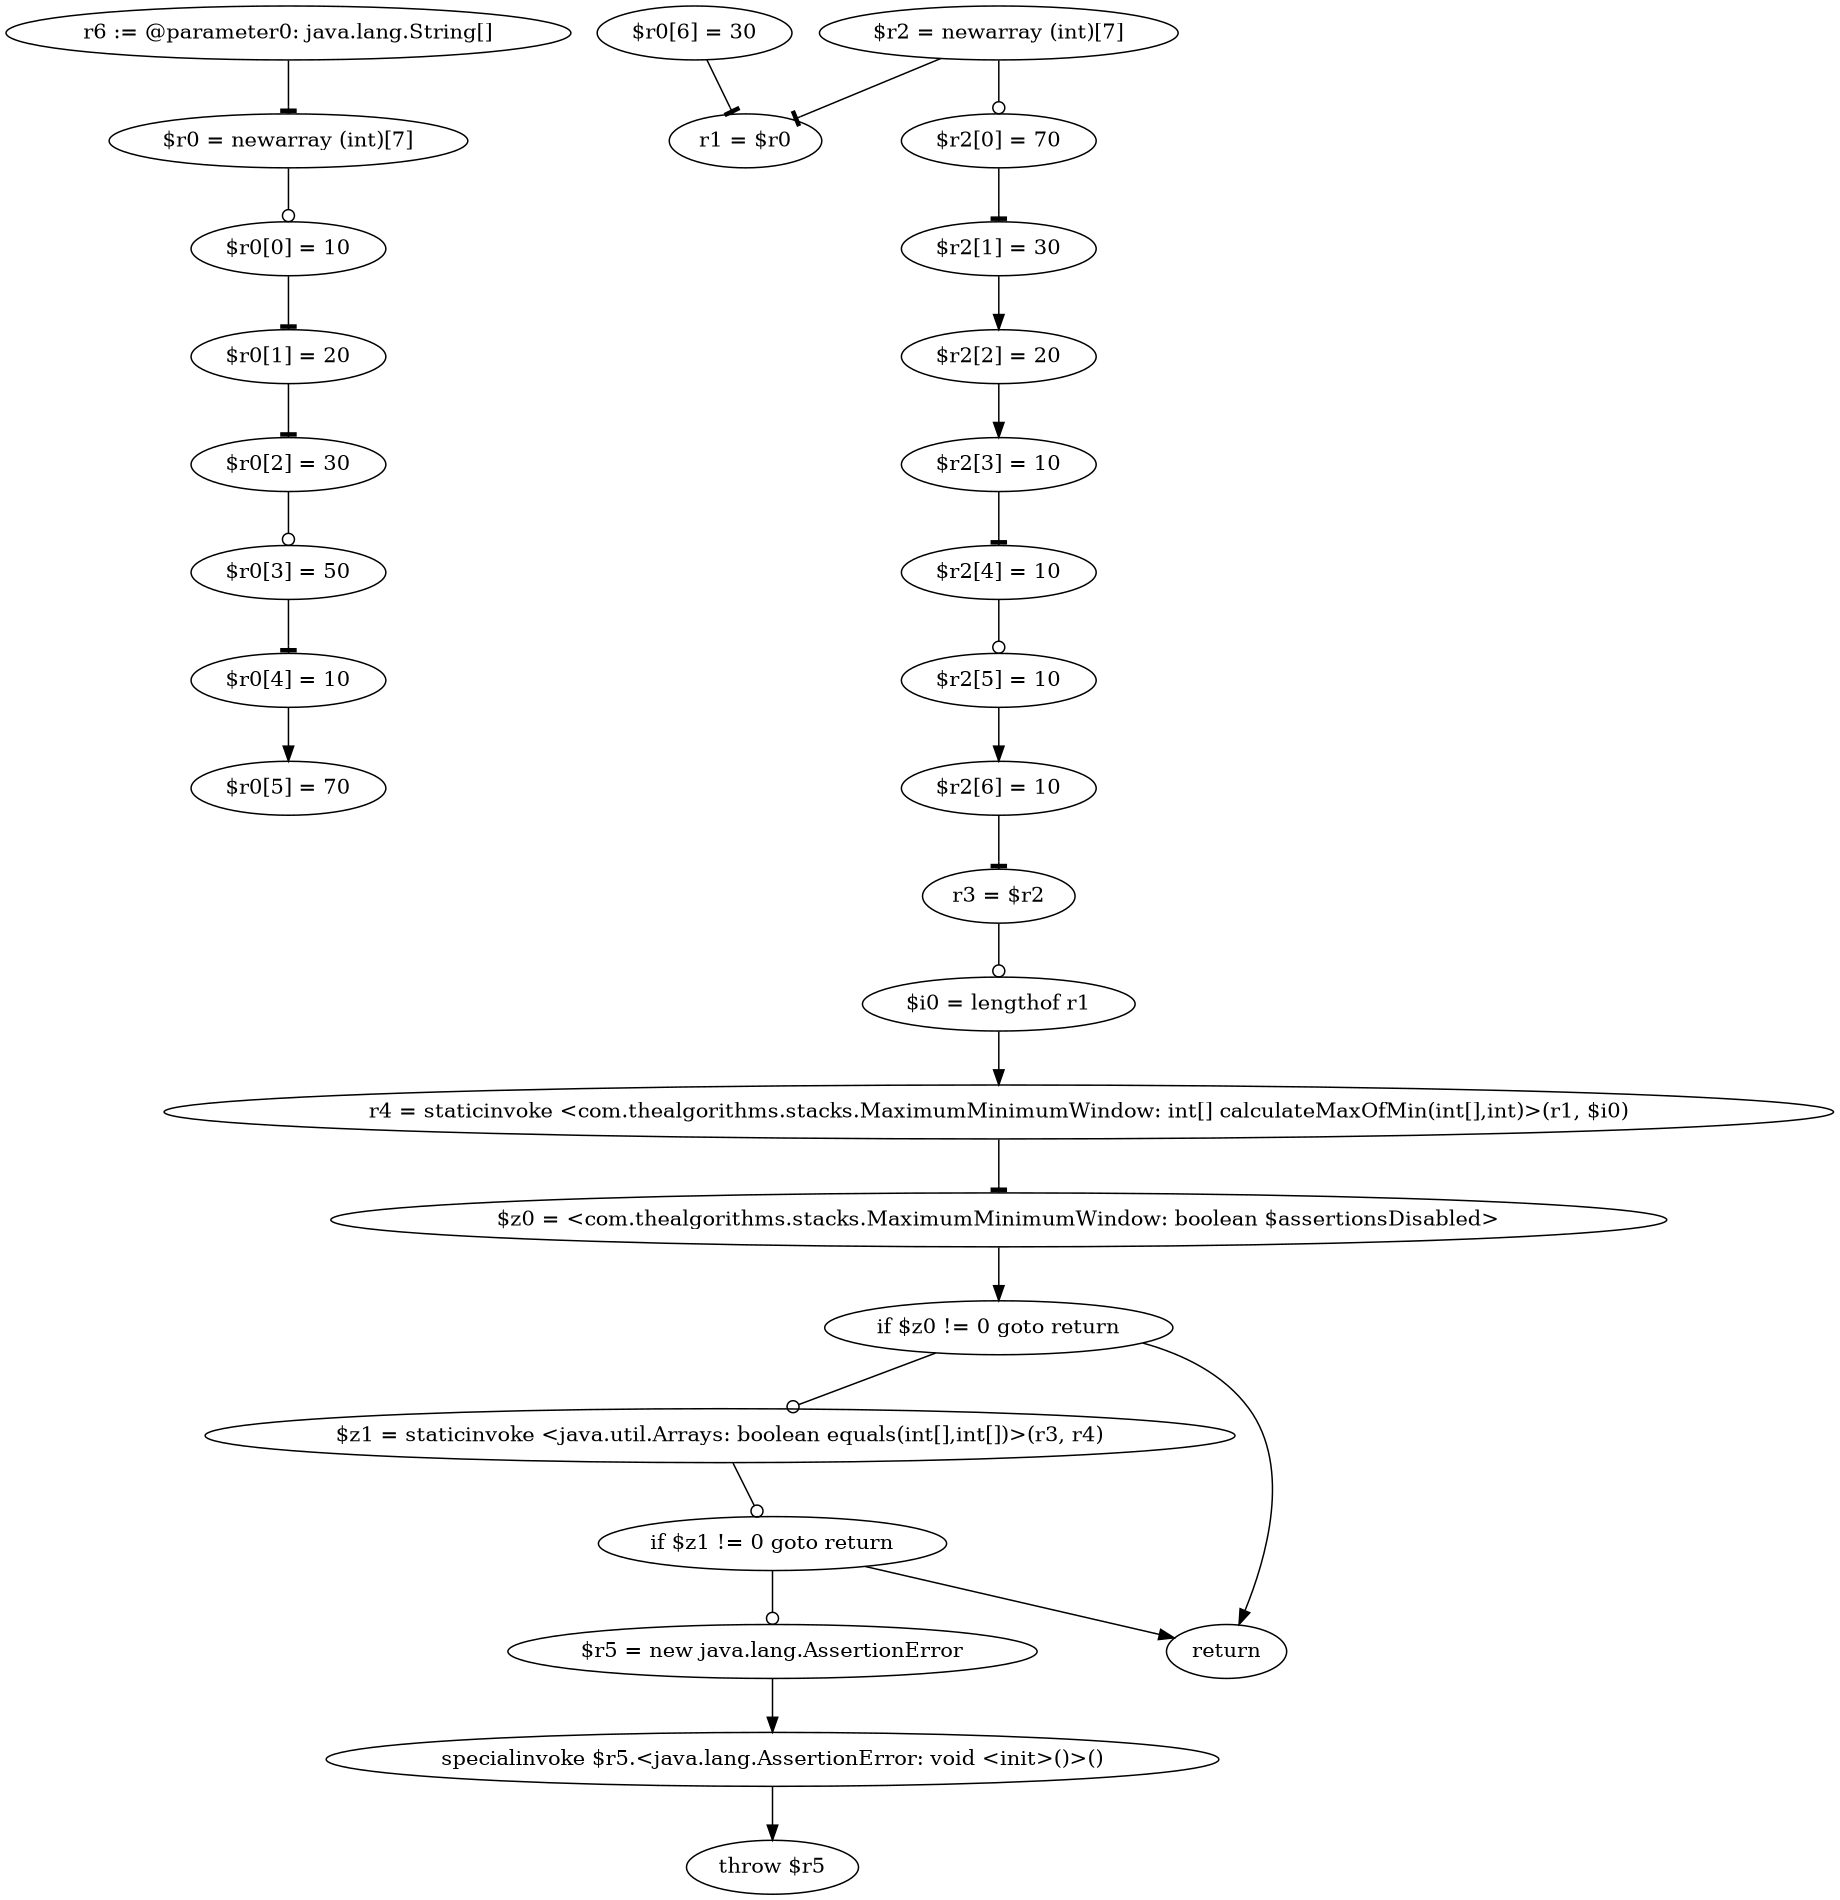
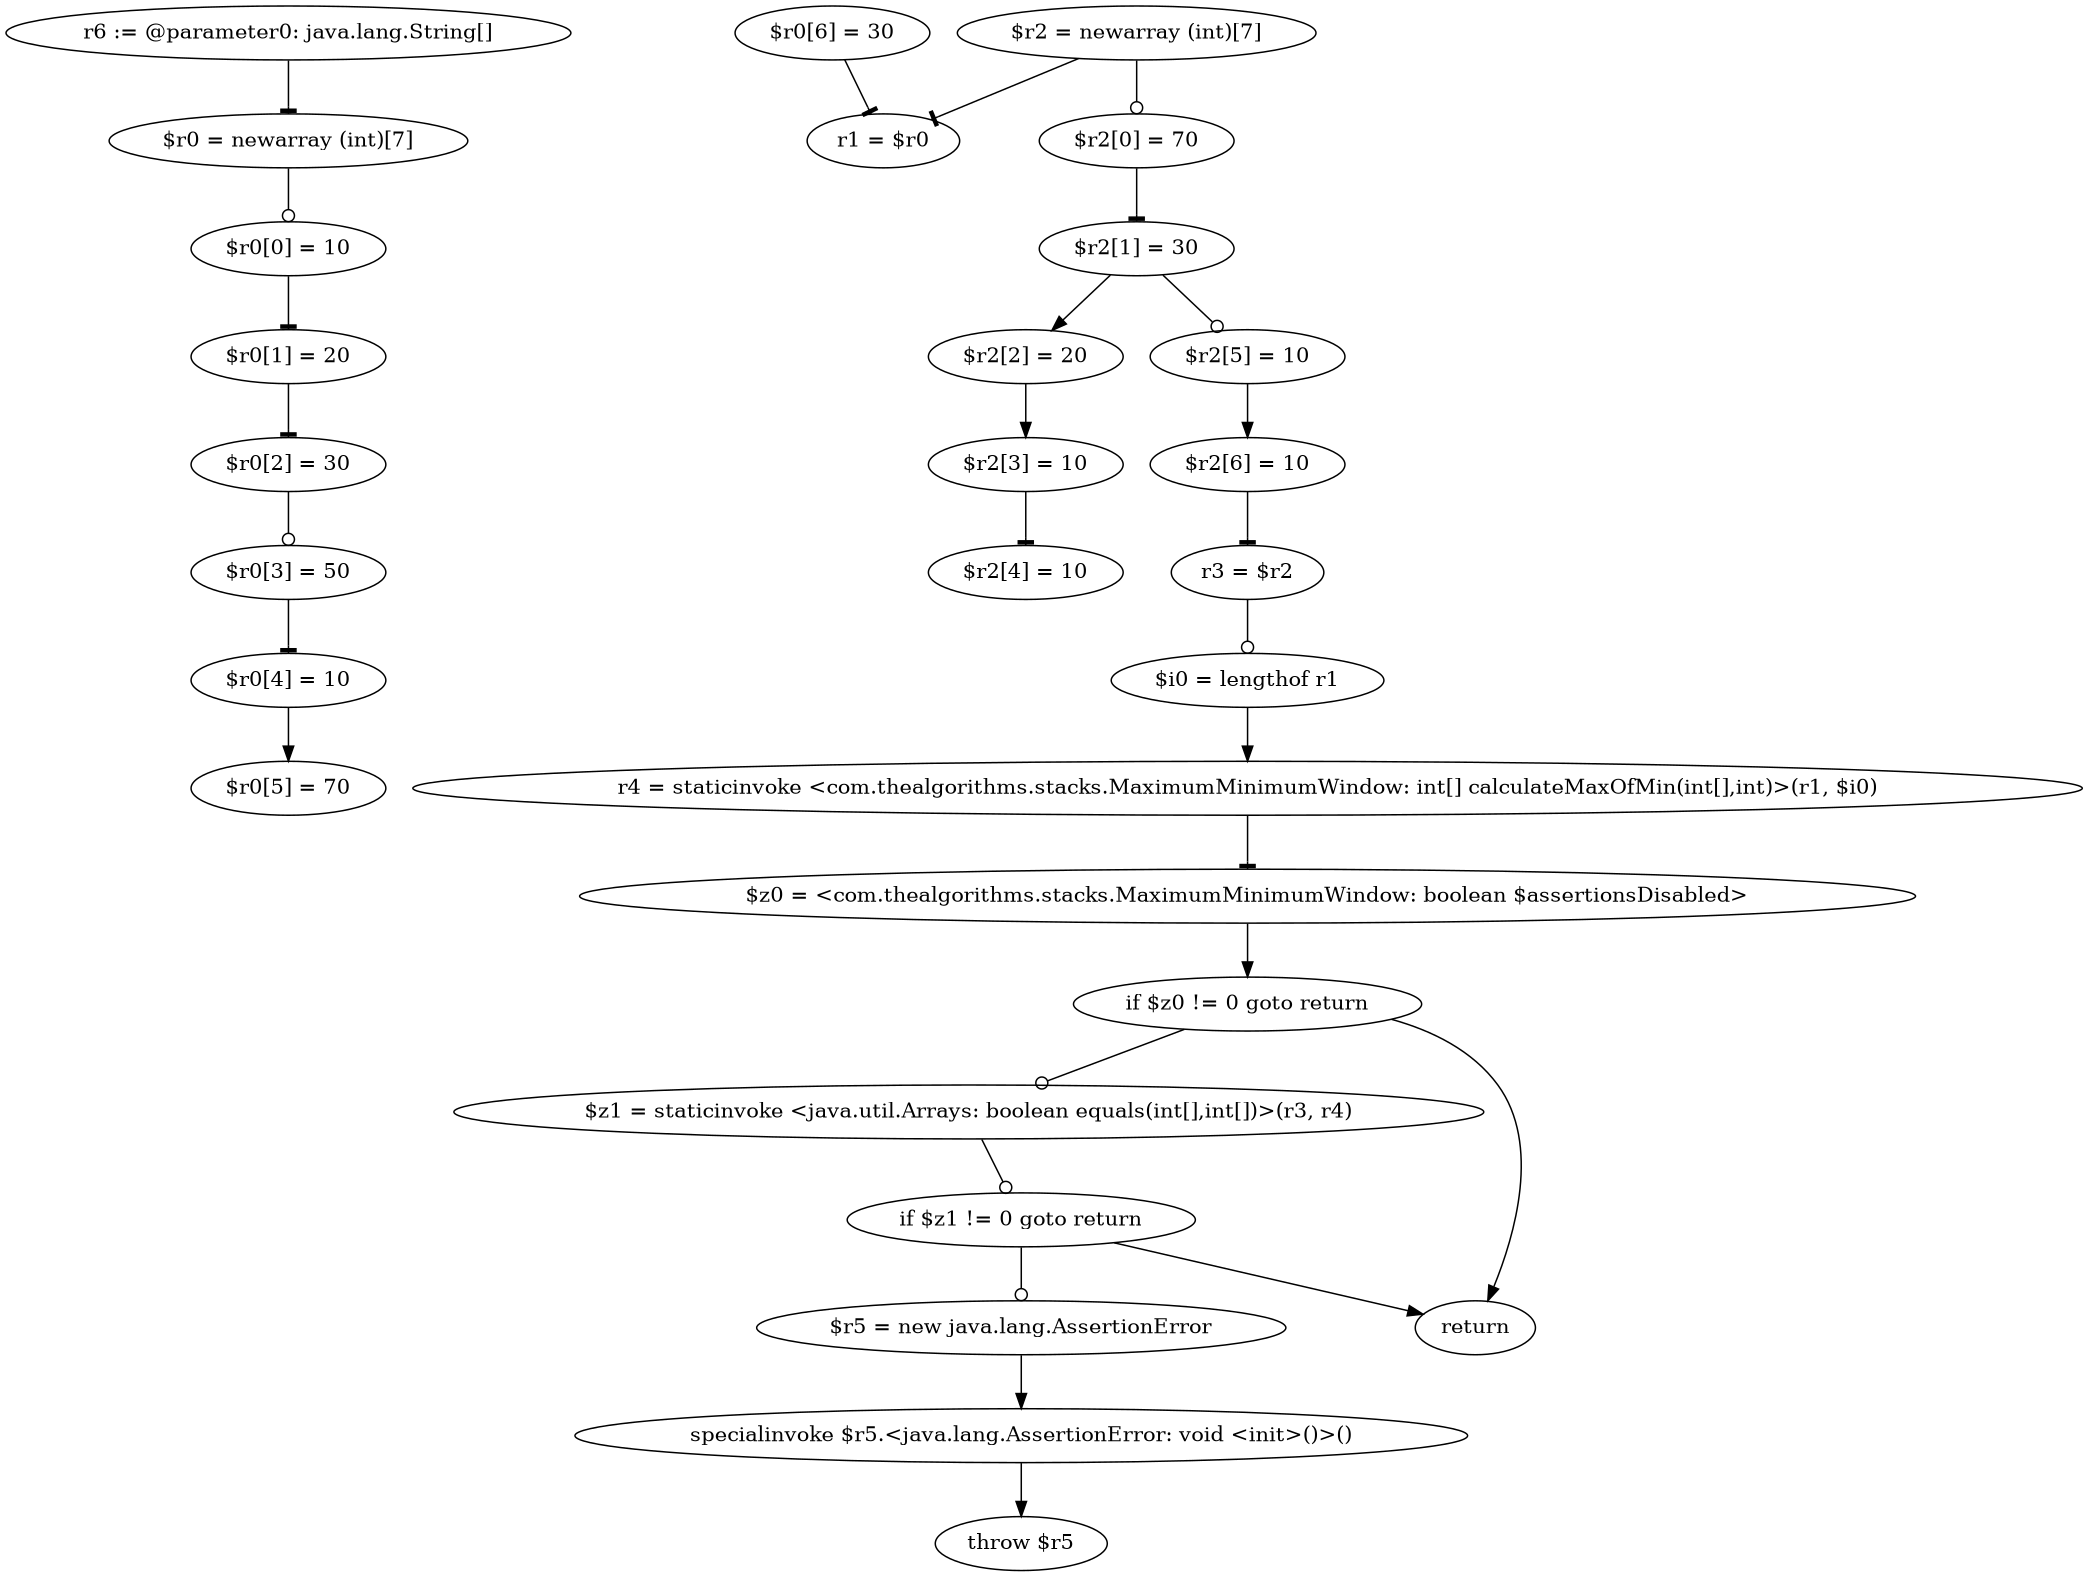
(999, 621) -> (1188, 299)
